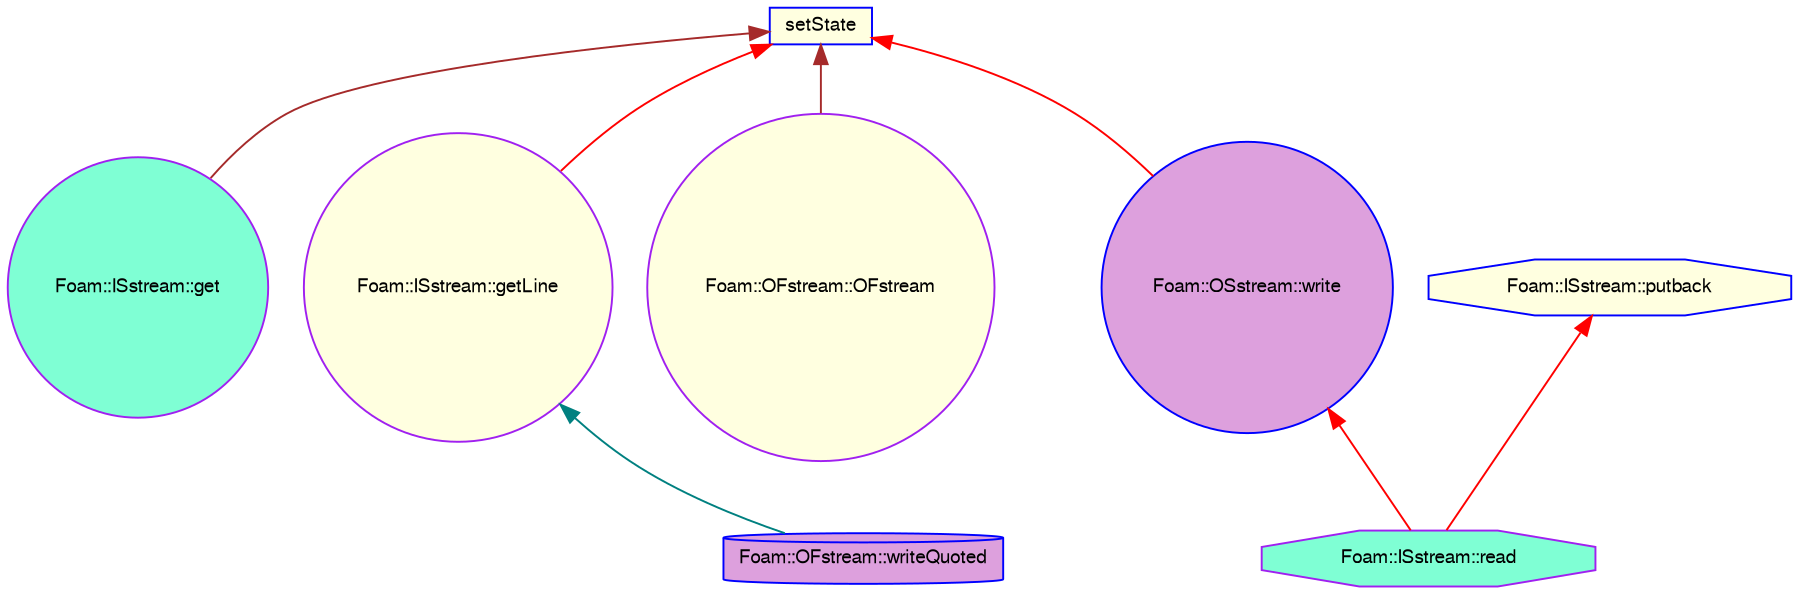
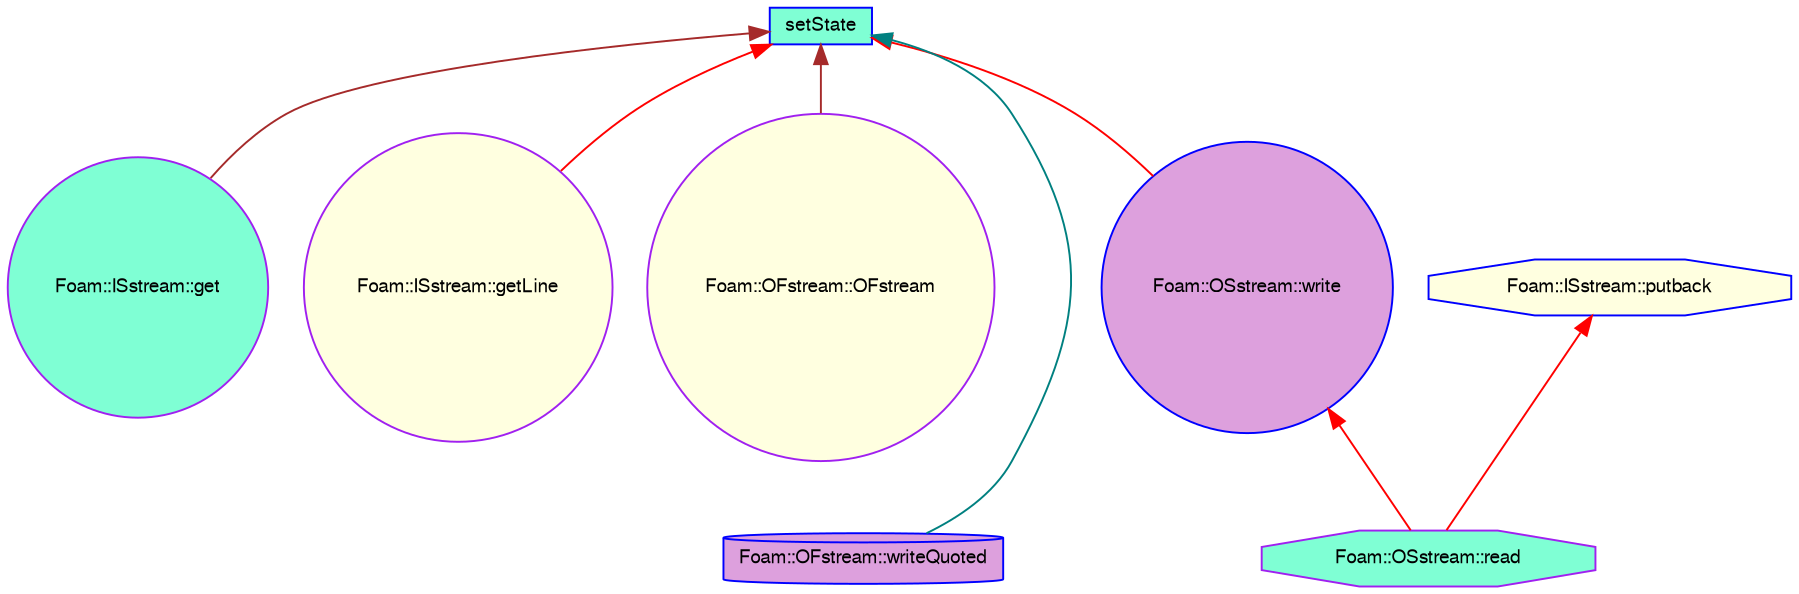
(821, 26) -> (821, 26)
(674, 487) -> (1070, 271)
(1429, 559) -> (1429, 559)
